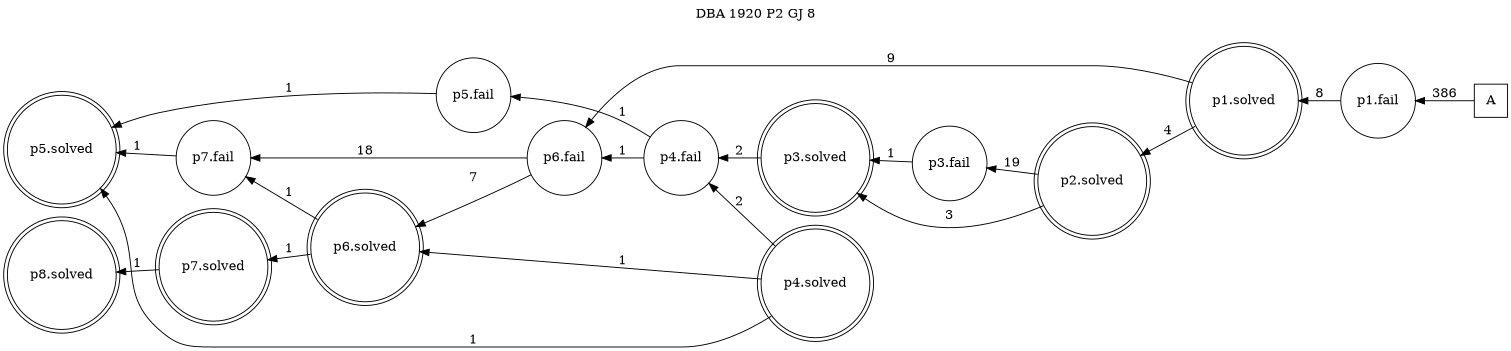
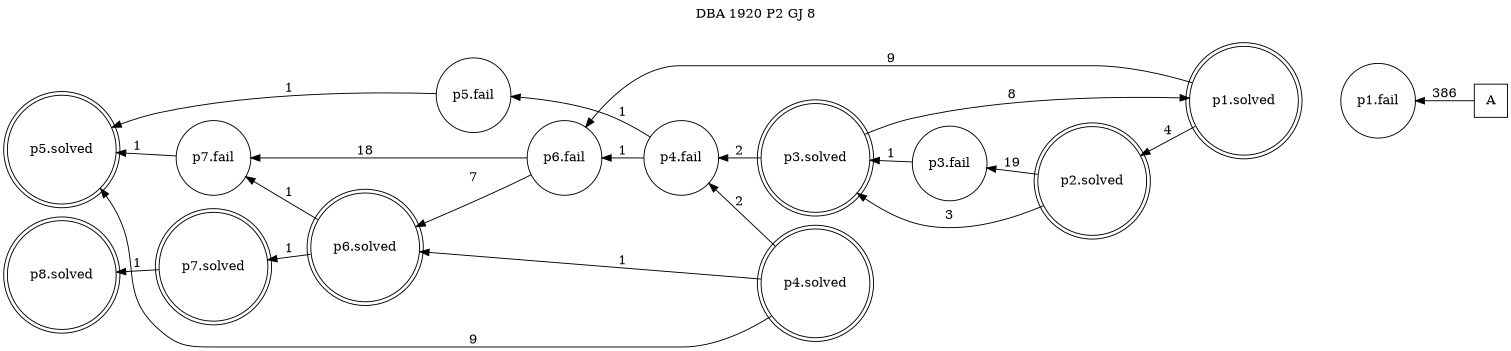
(1324, 101) -> (1020, 102)
(474, 340) -> (474, 340)
